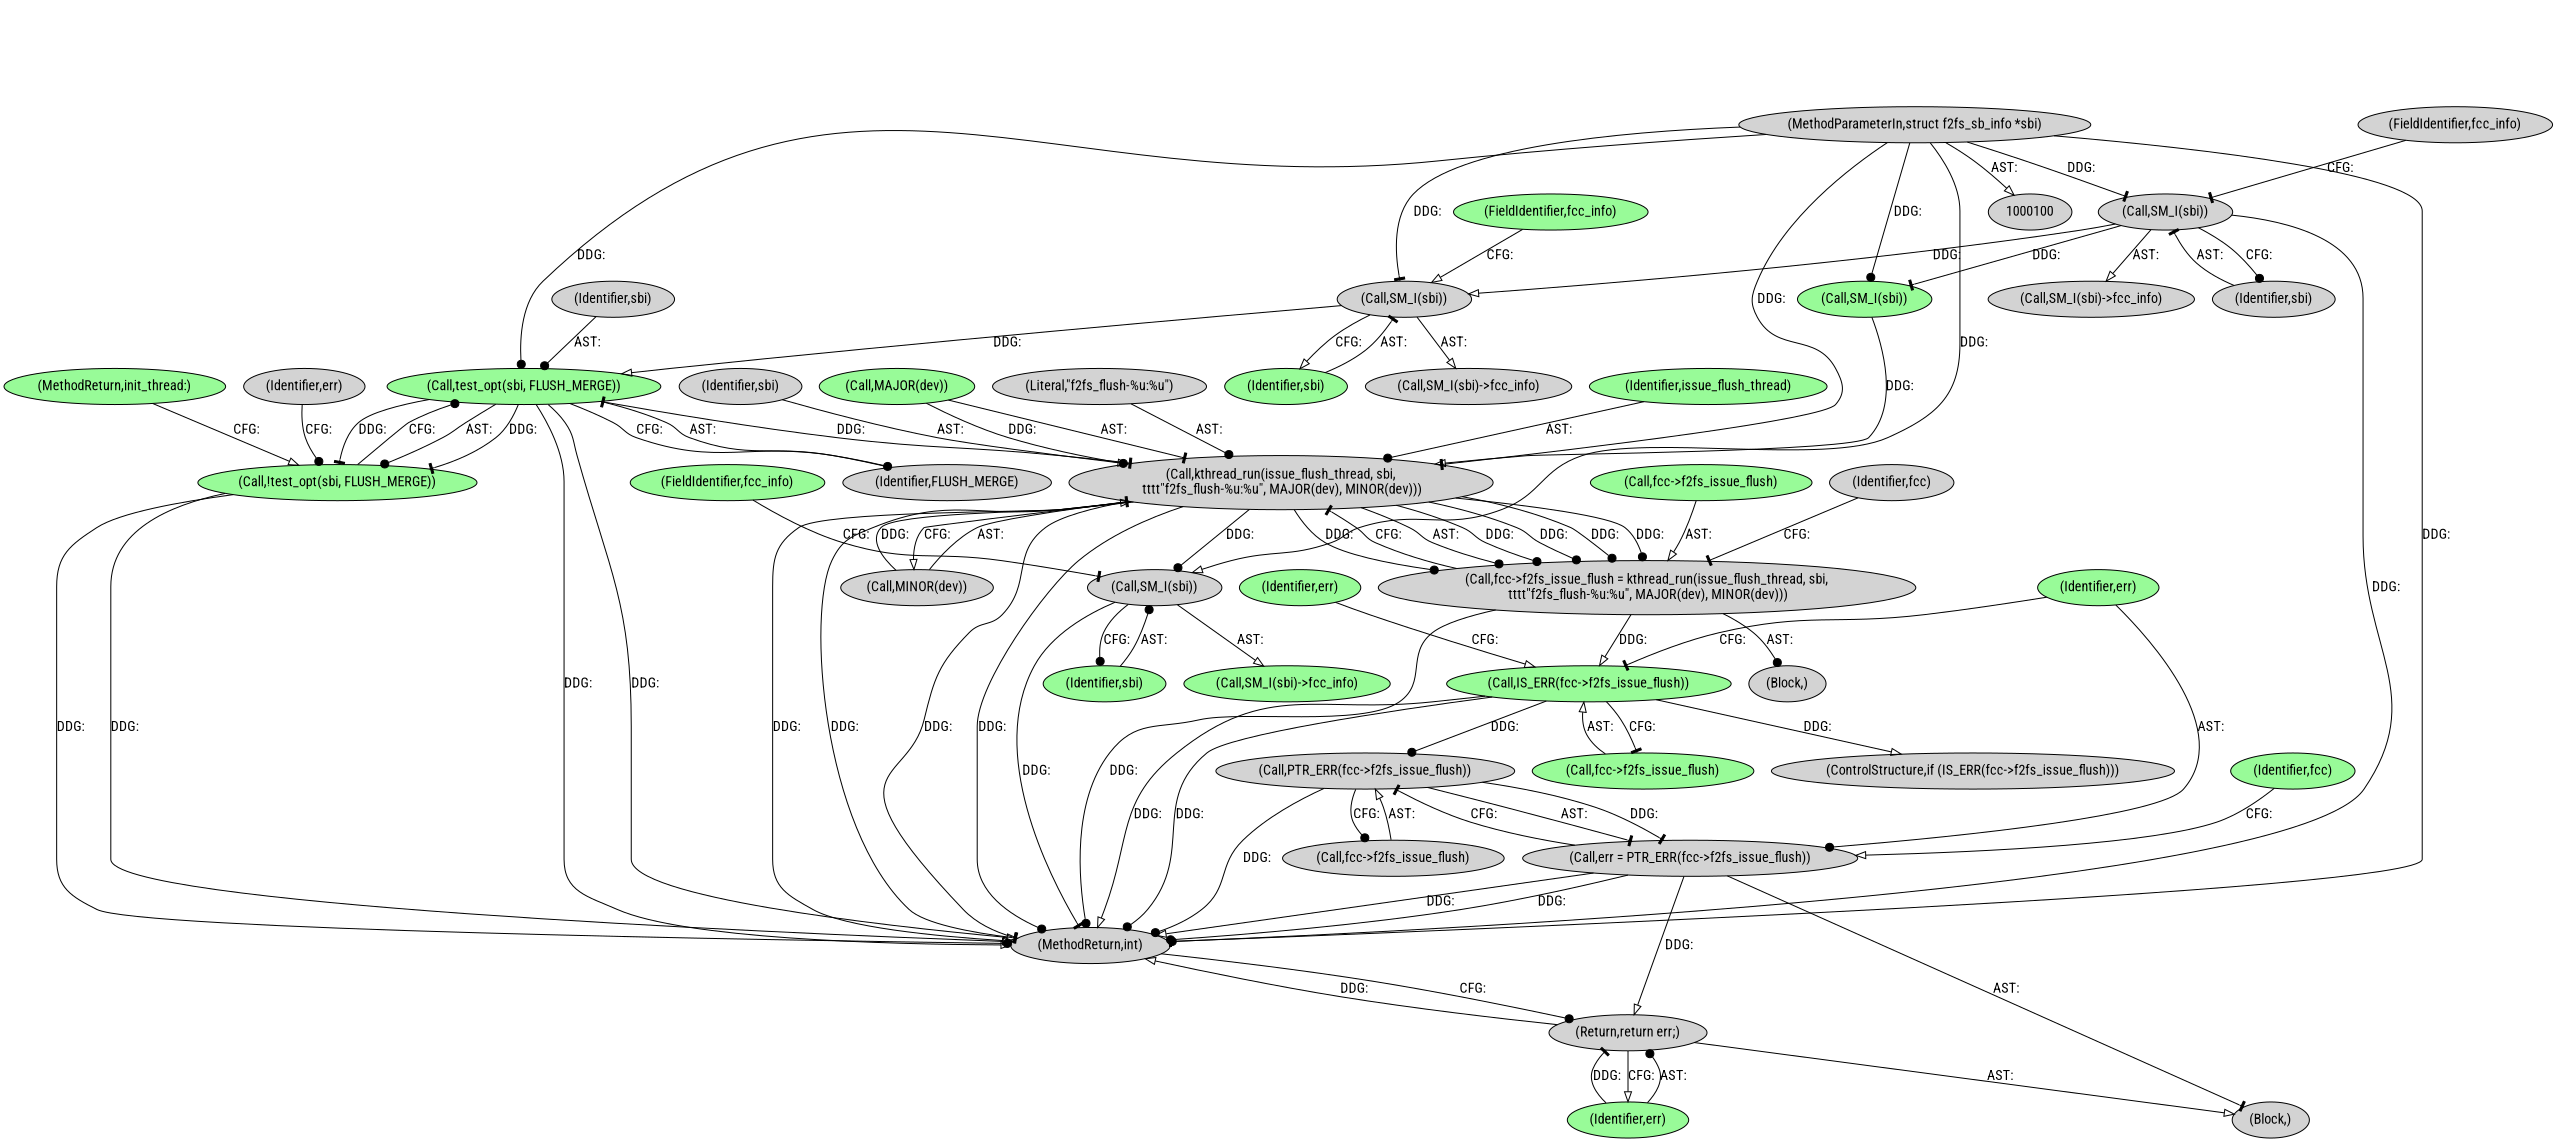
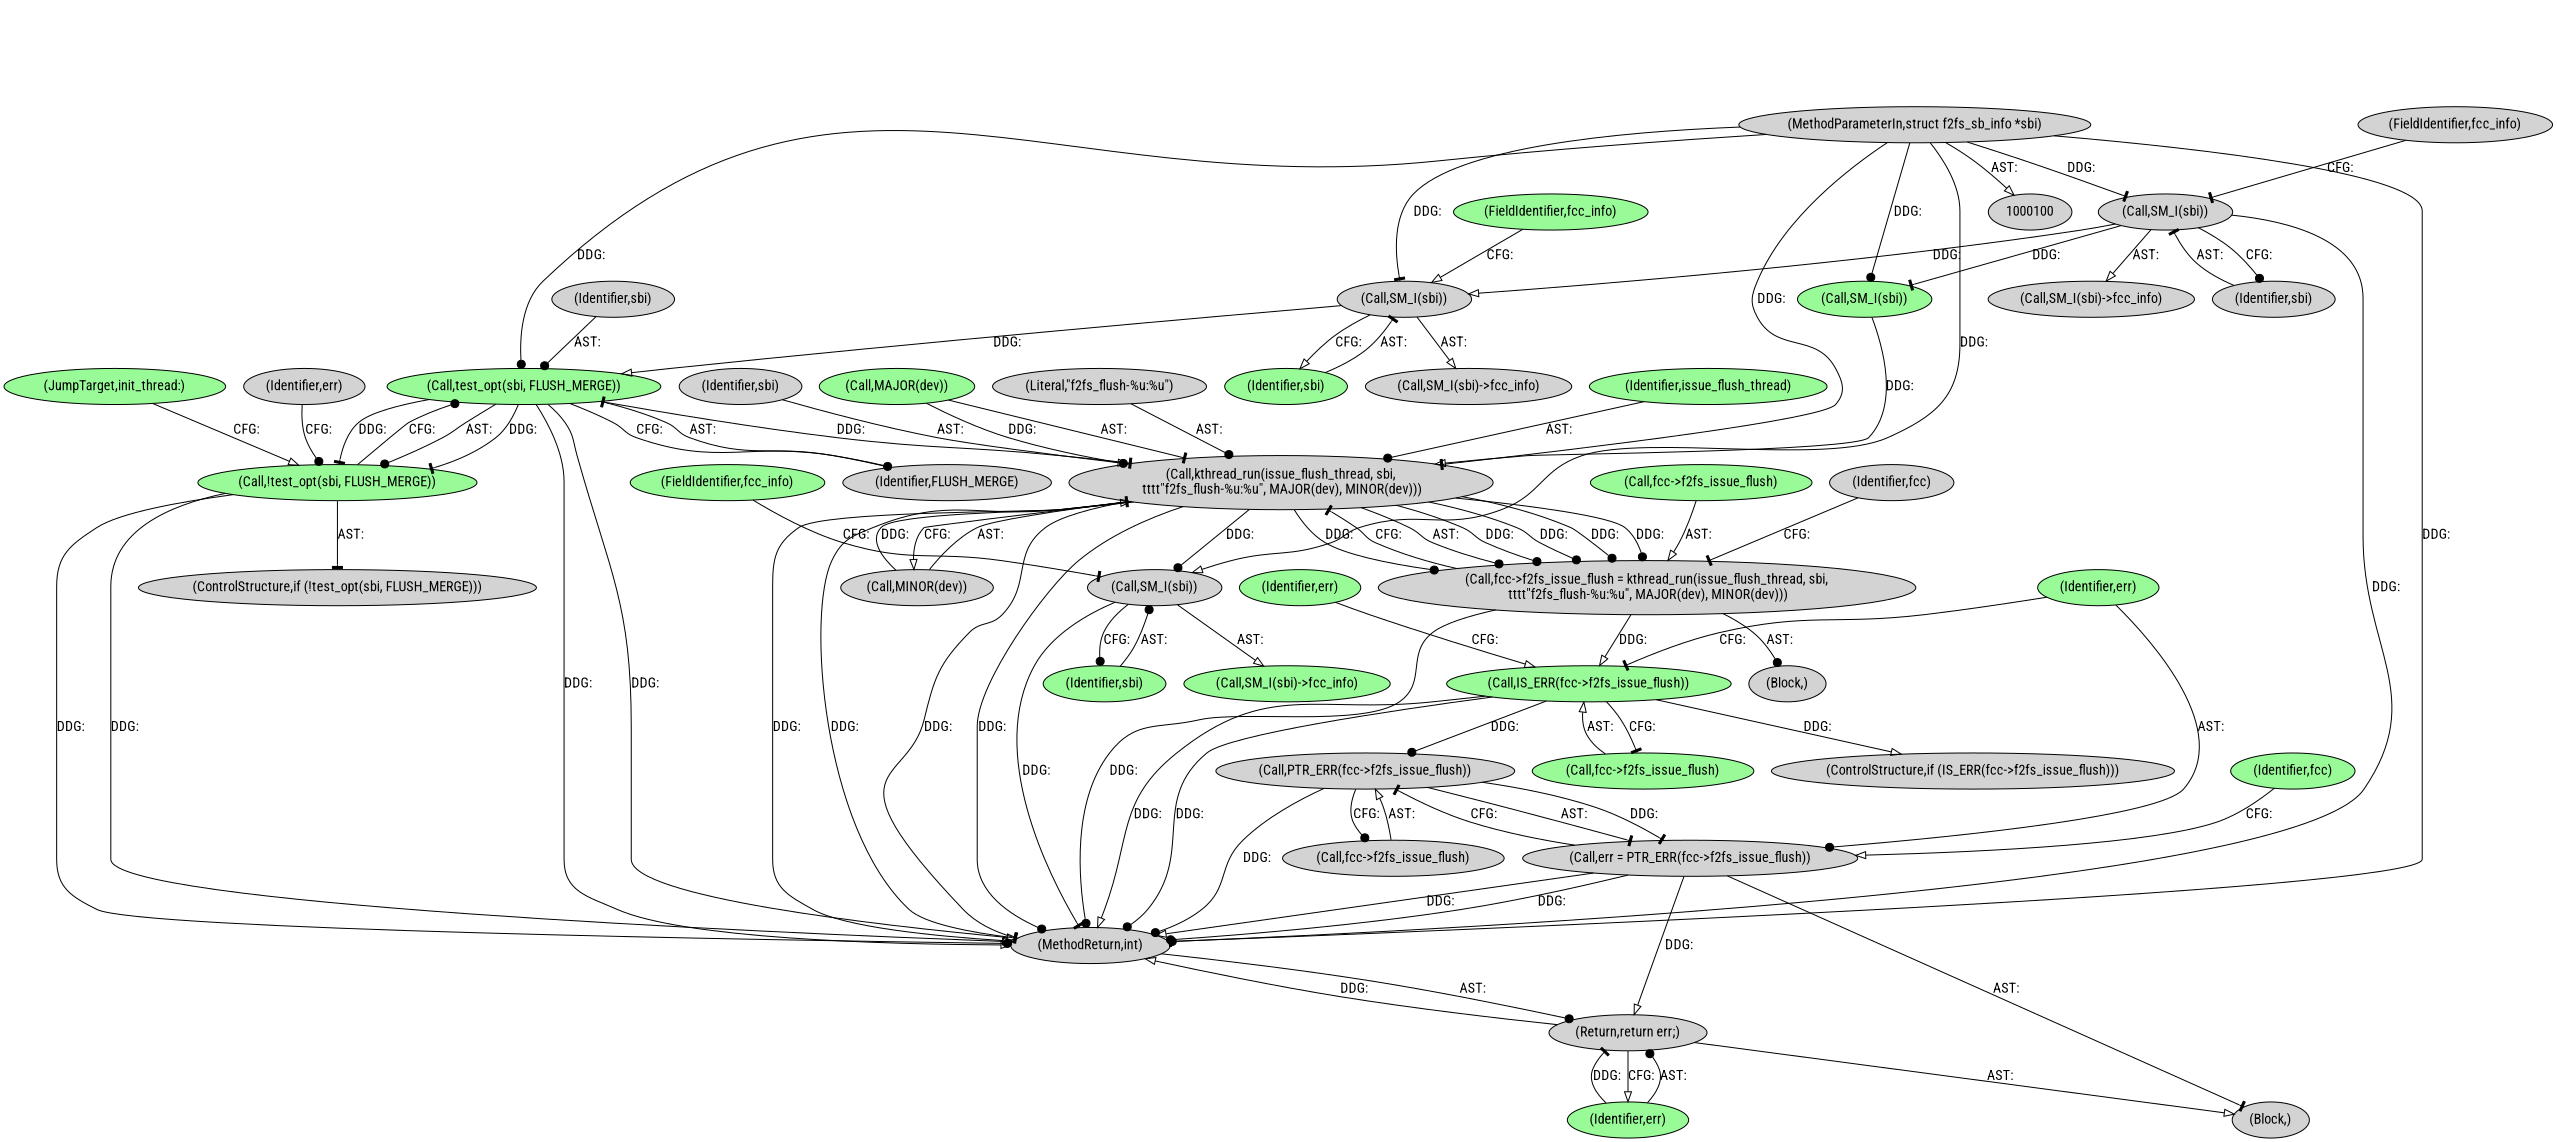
(115, 386) -> (115, 386)
none -> (337, 588)
(1475, 989) -> (1475, 989)
